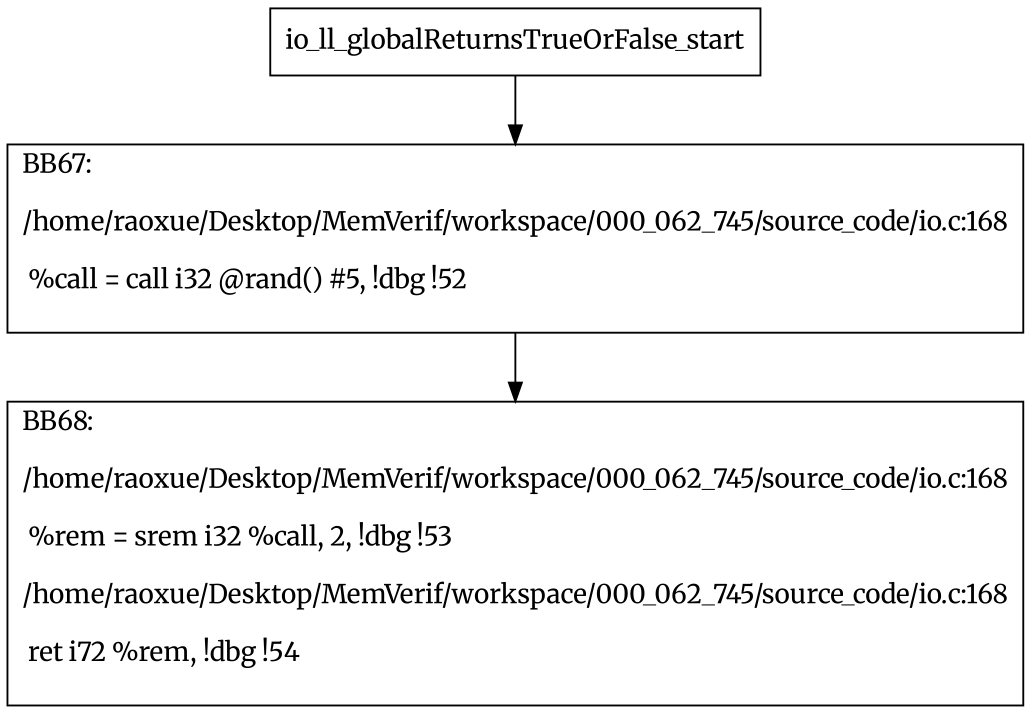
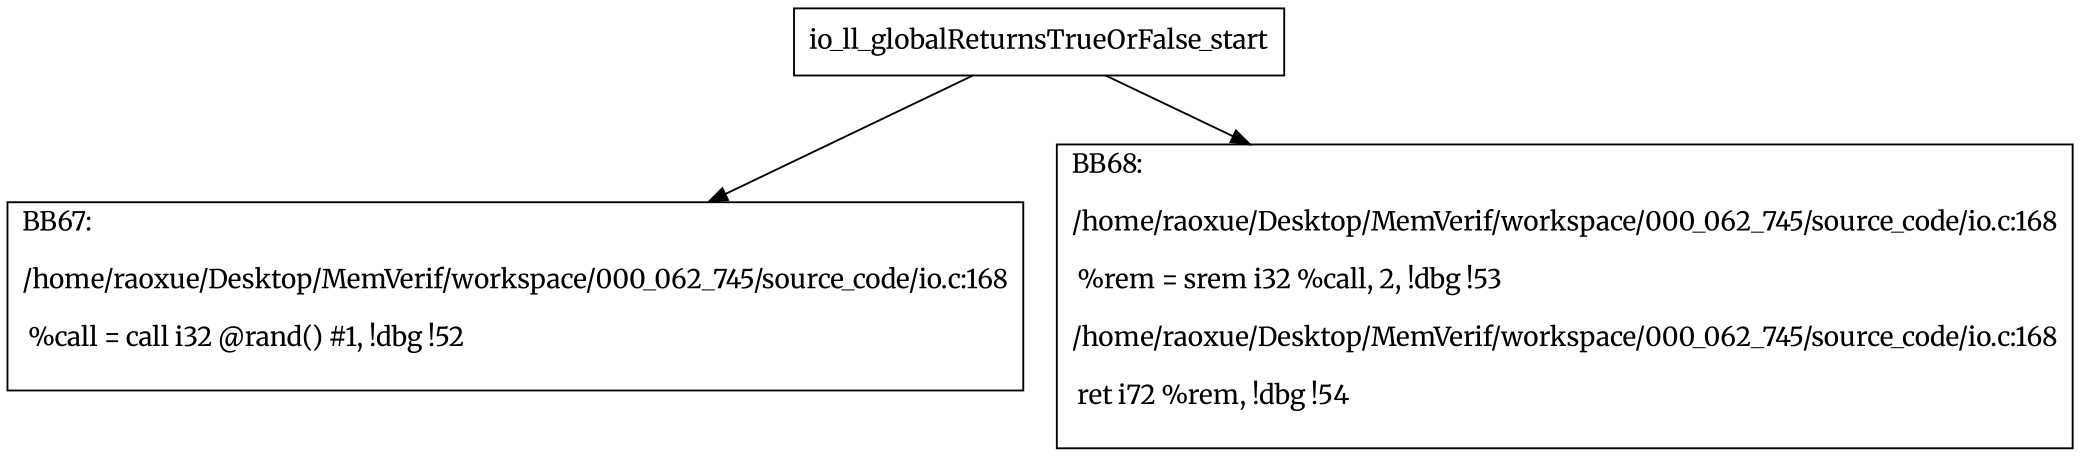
(245, 281) -> (244, 338)
(515, 358) -> (1169, 106)
